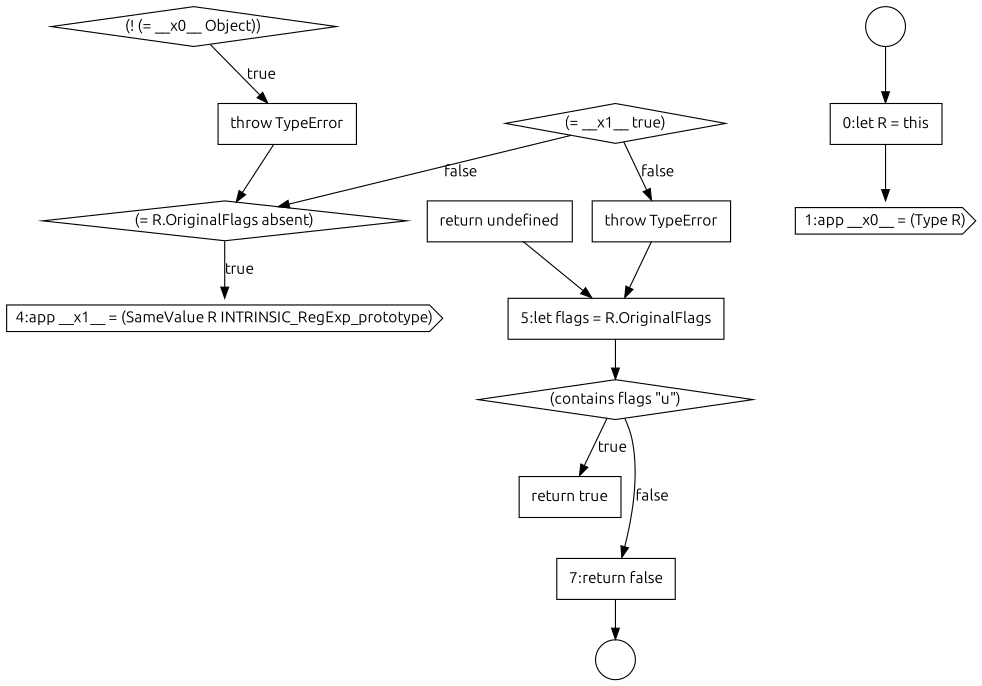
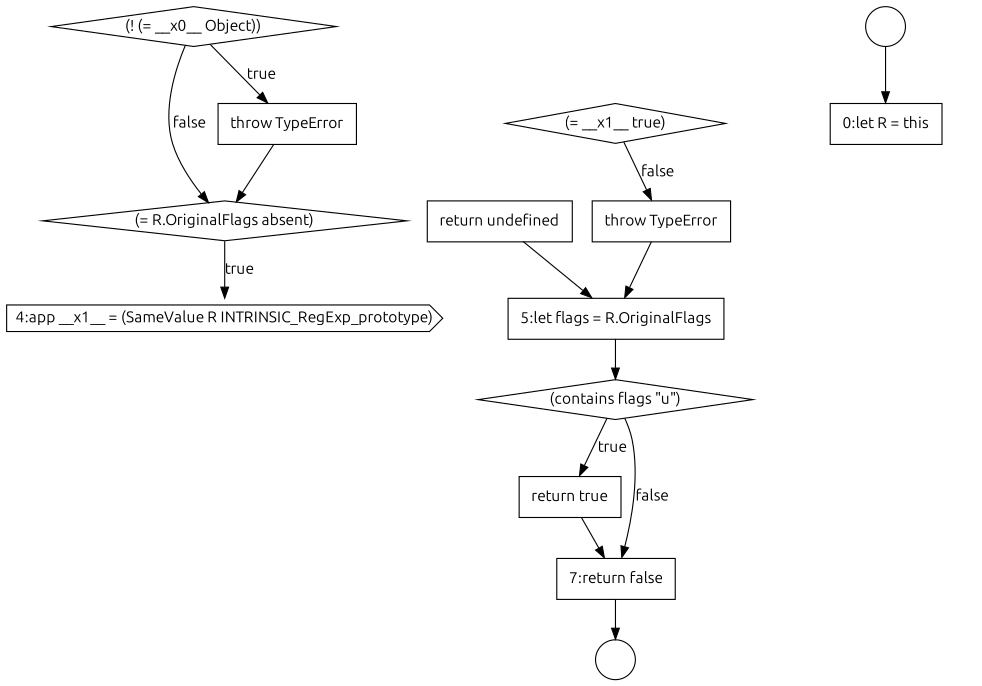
(430, 170) -> (169, 123)
(886, 221) -> none
none -> (590, 533)
